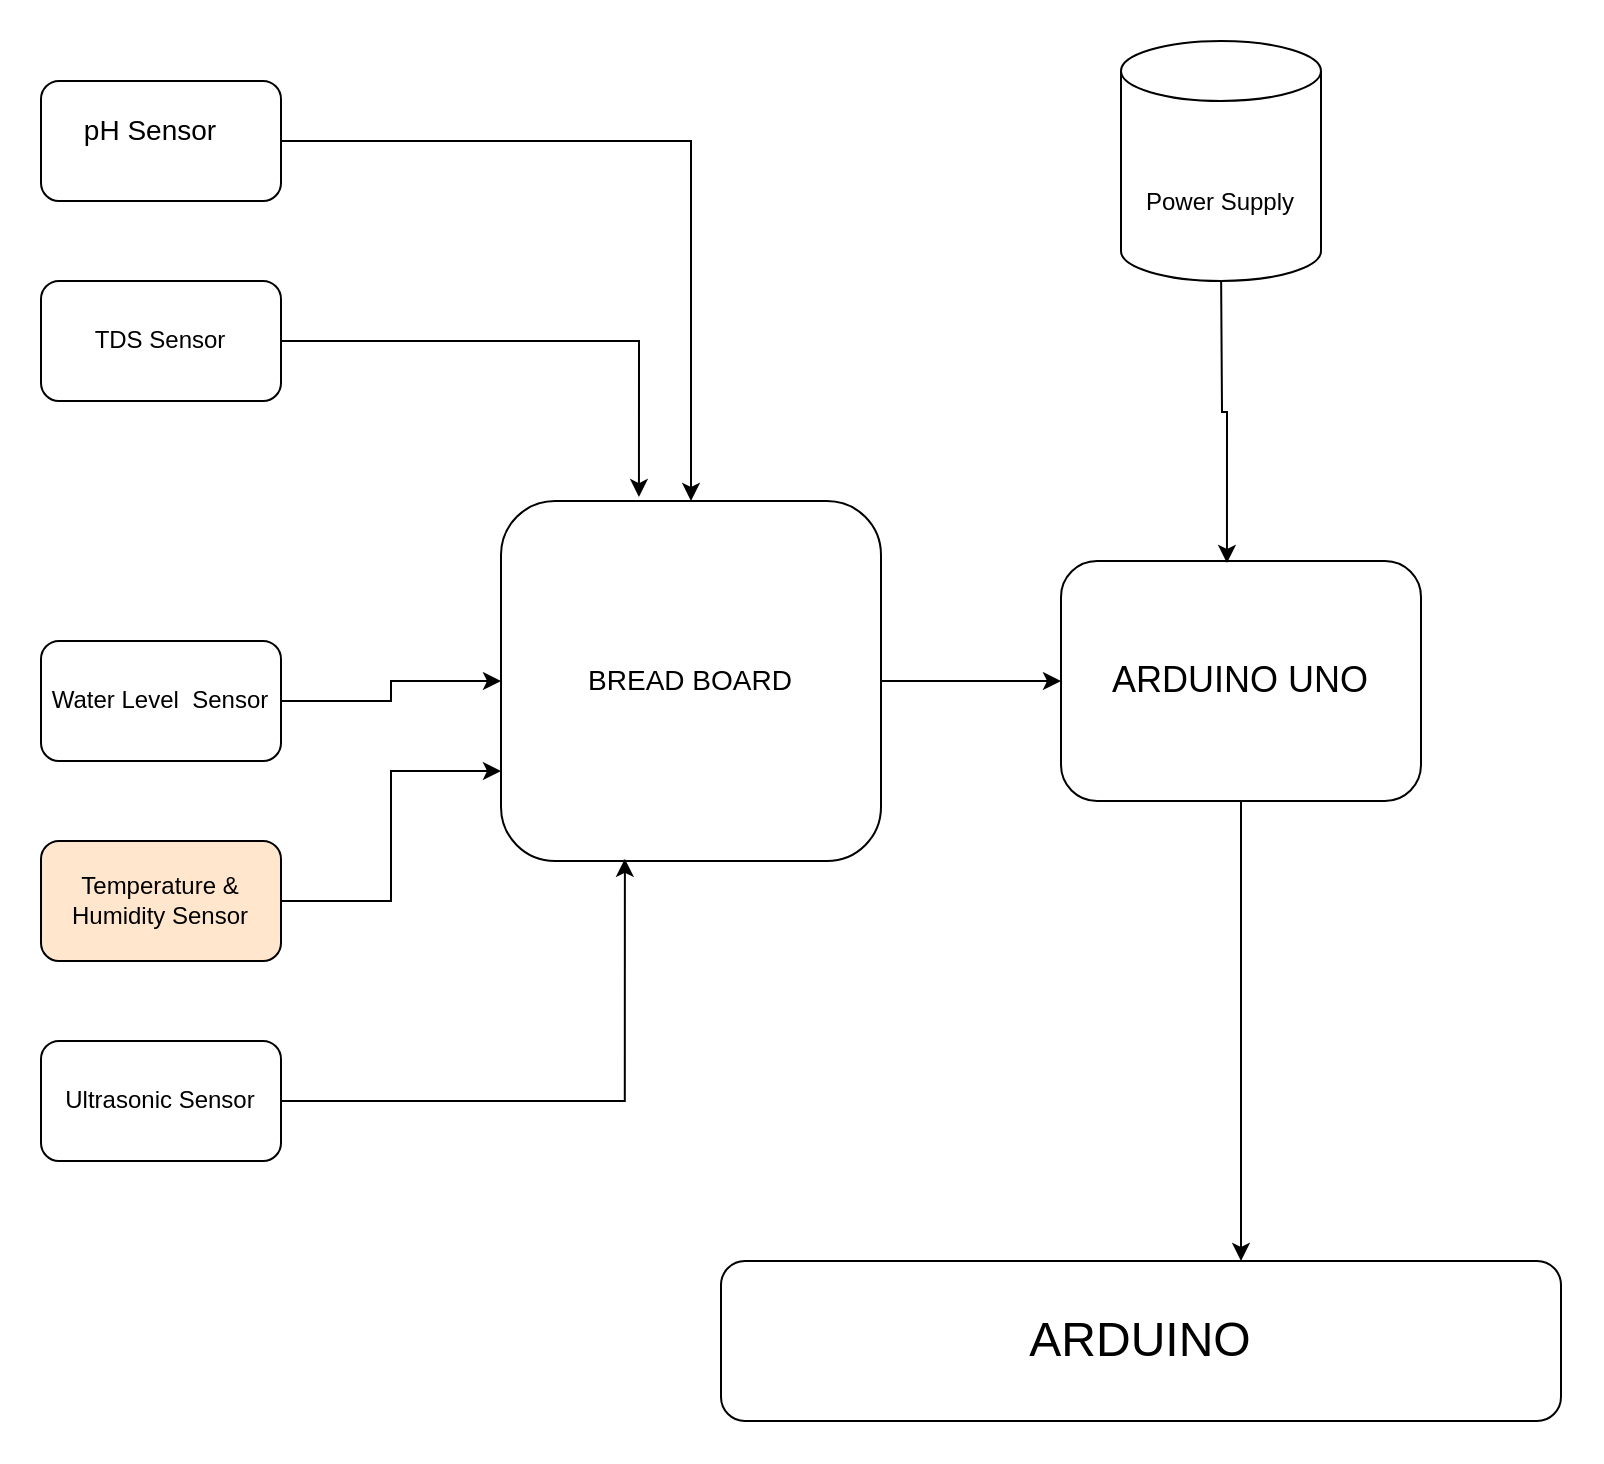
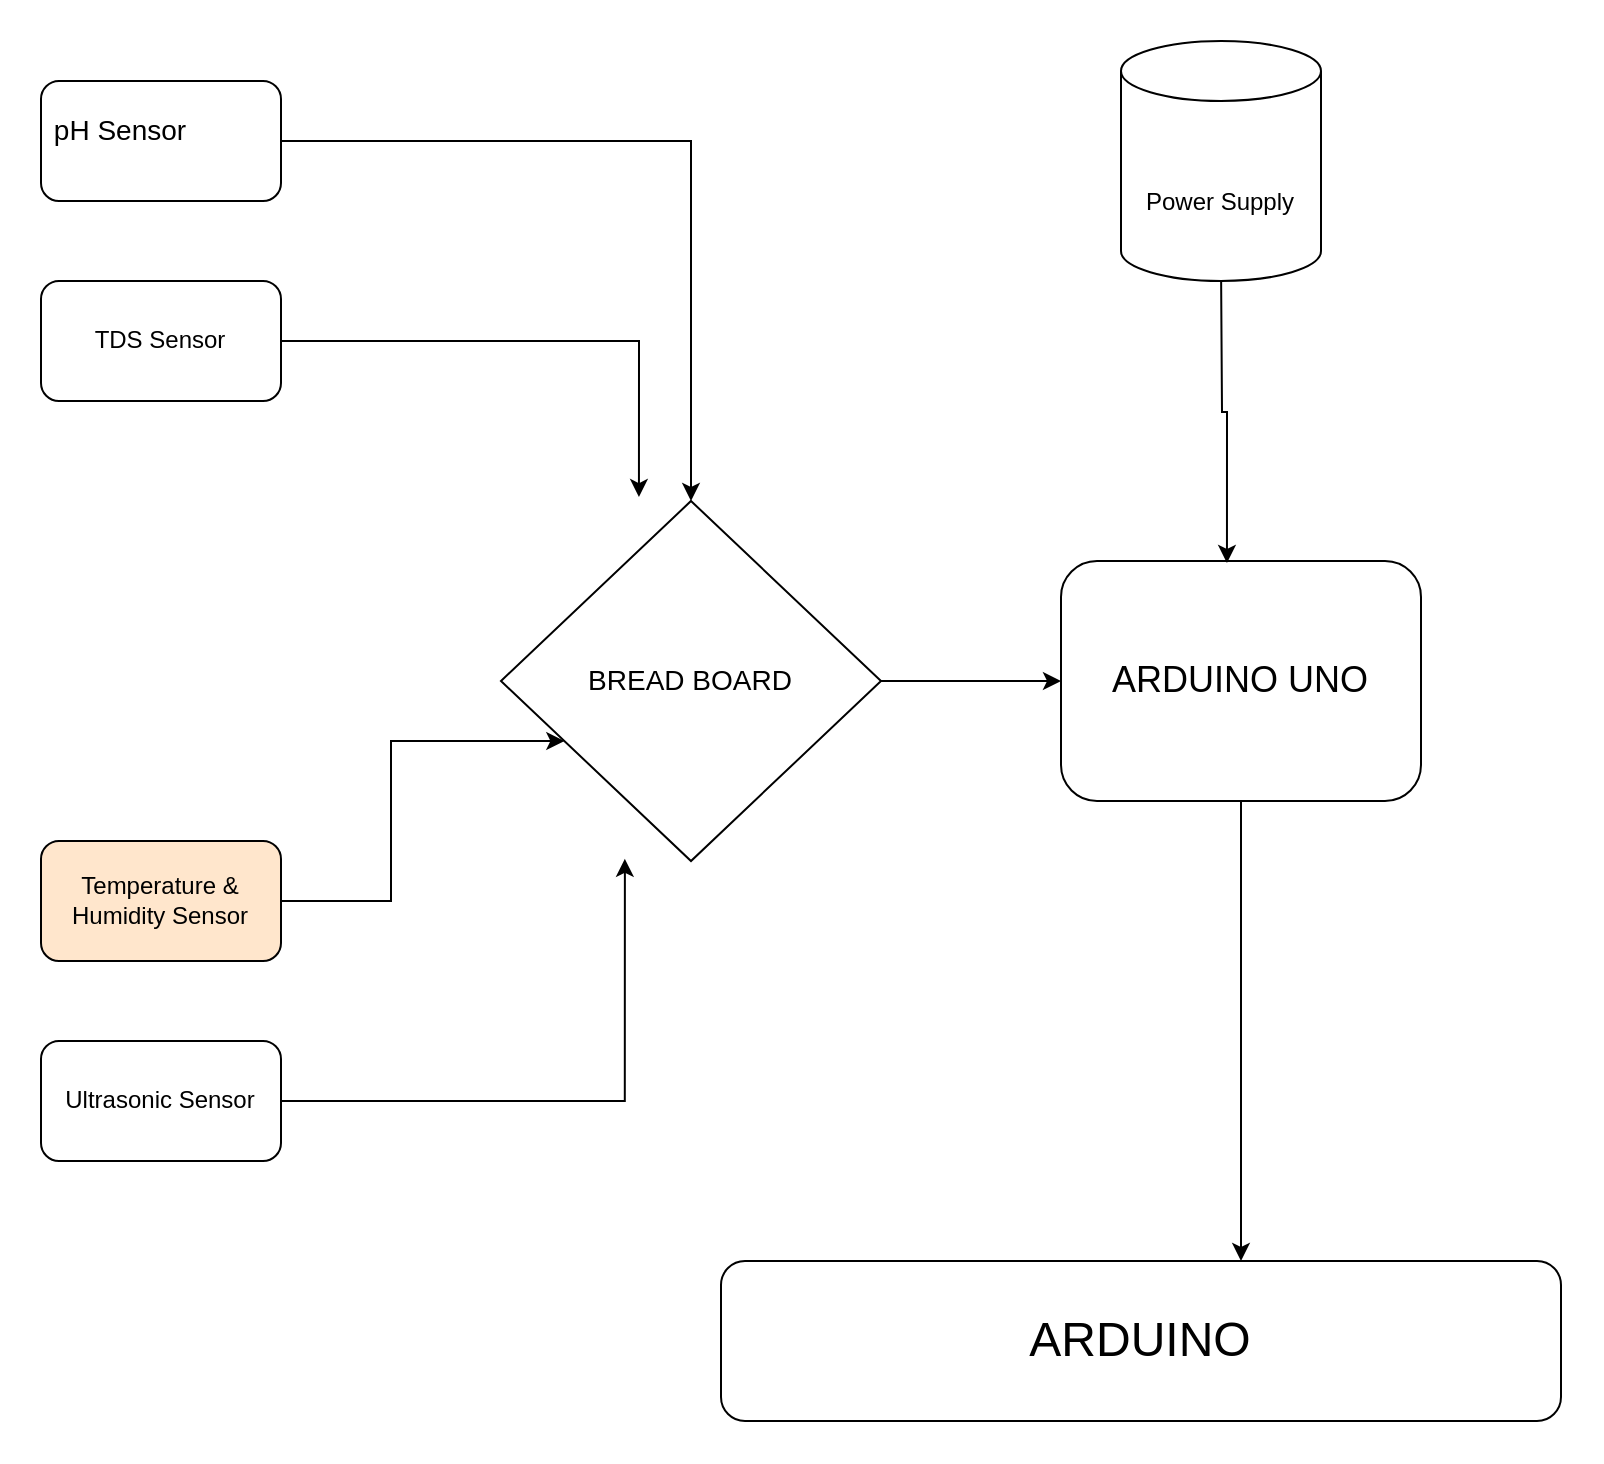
(151, 131) -> (121, 131)
(691, 681) -> (691, 681)
(391, 698) -> none
(161, 701) -> none
